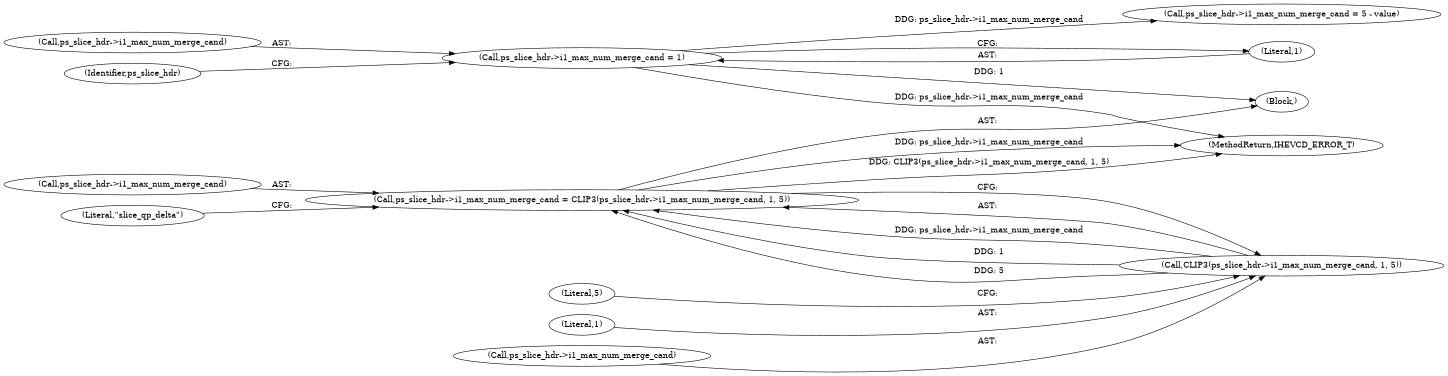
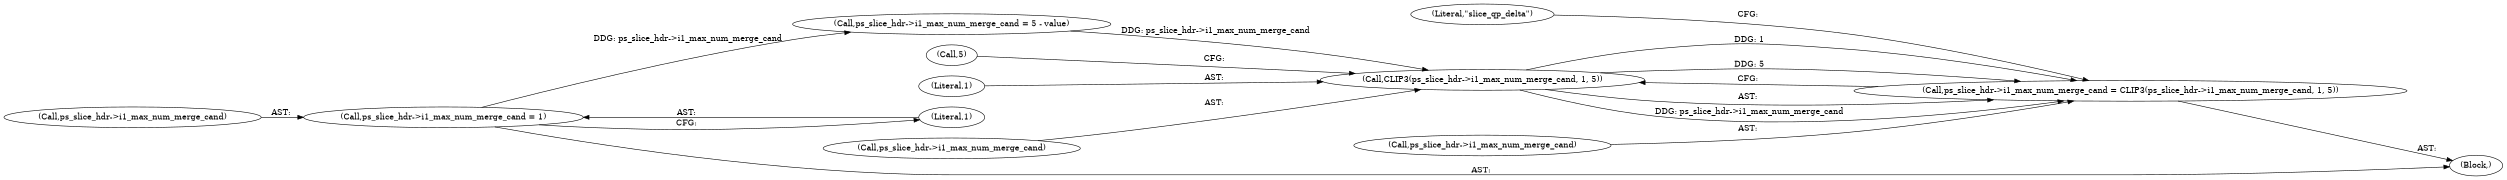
none -> (1247, 45)
(989, 72) -> (1482, 170)
(133, 74) -> none
(1282, 145) -> none
(582, 294) -> (952, 55)
